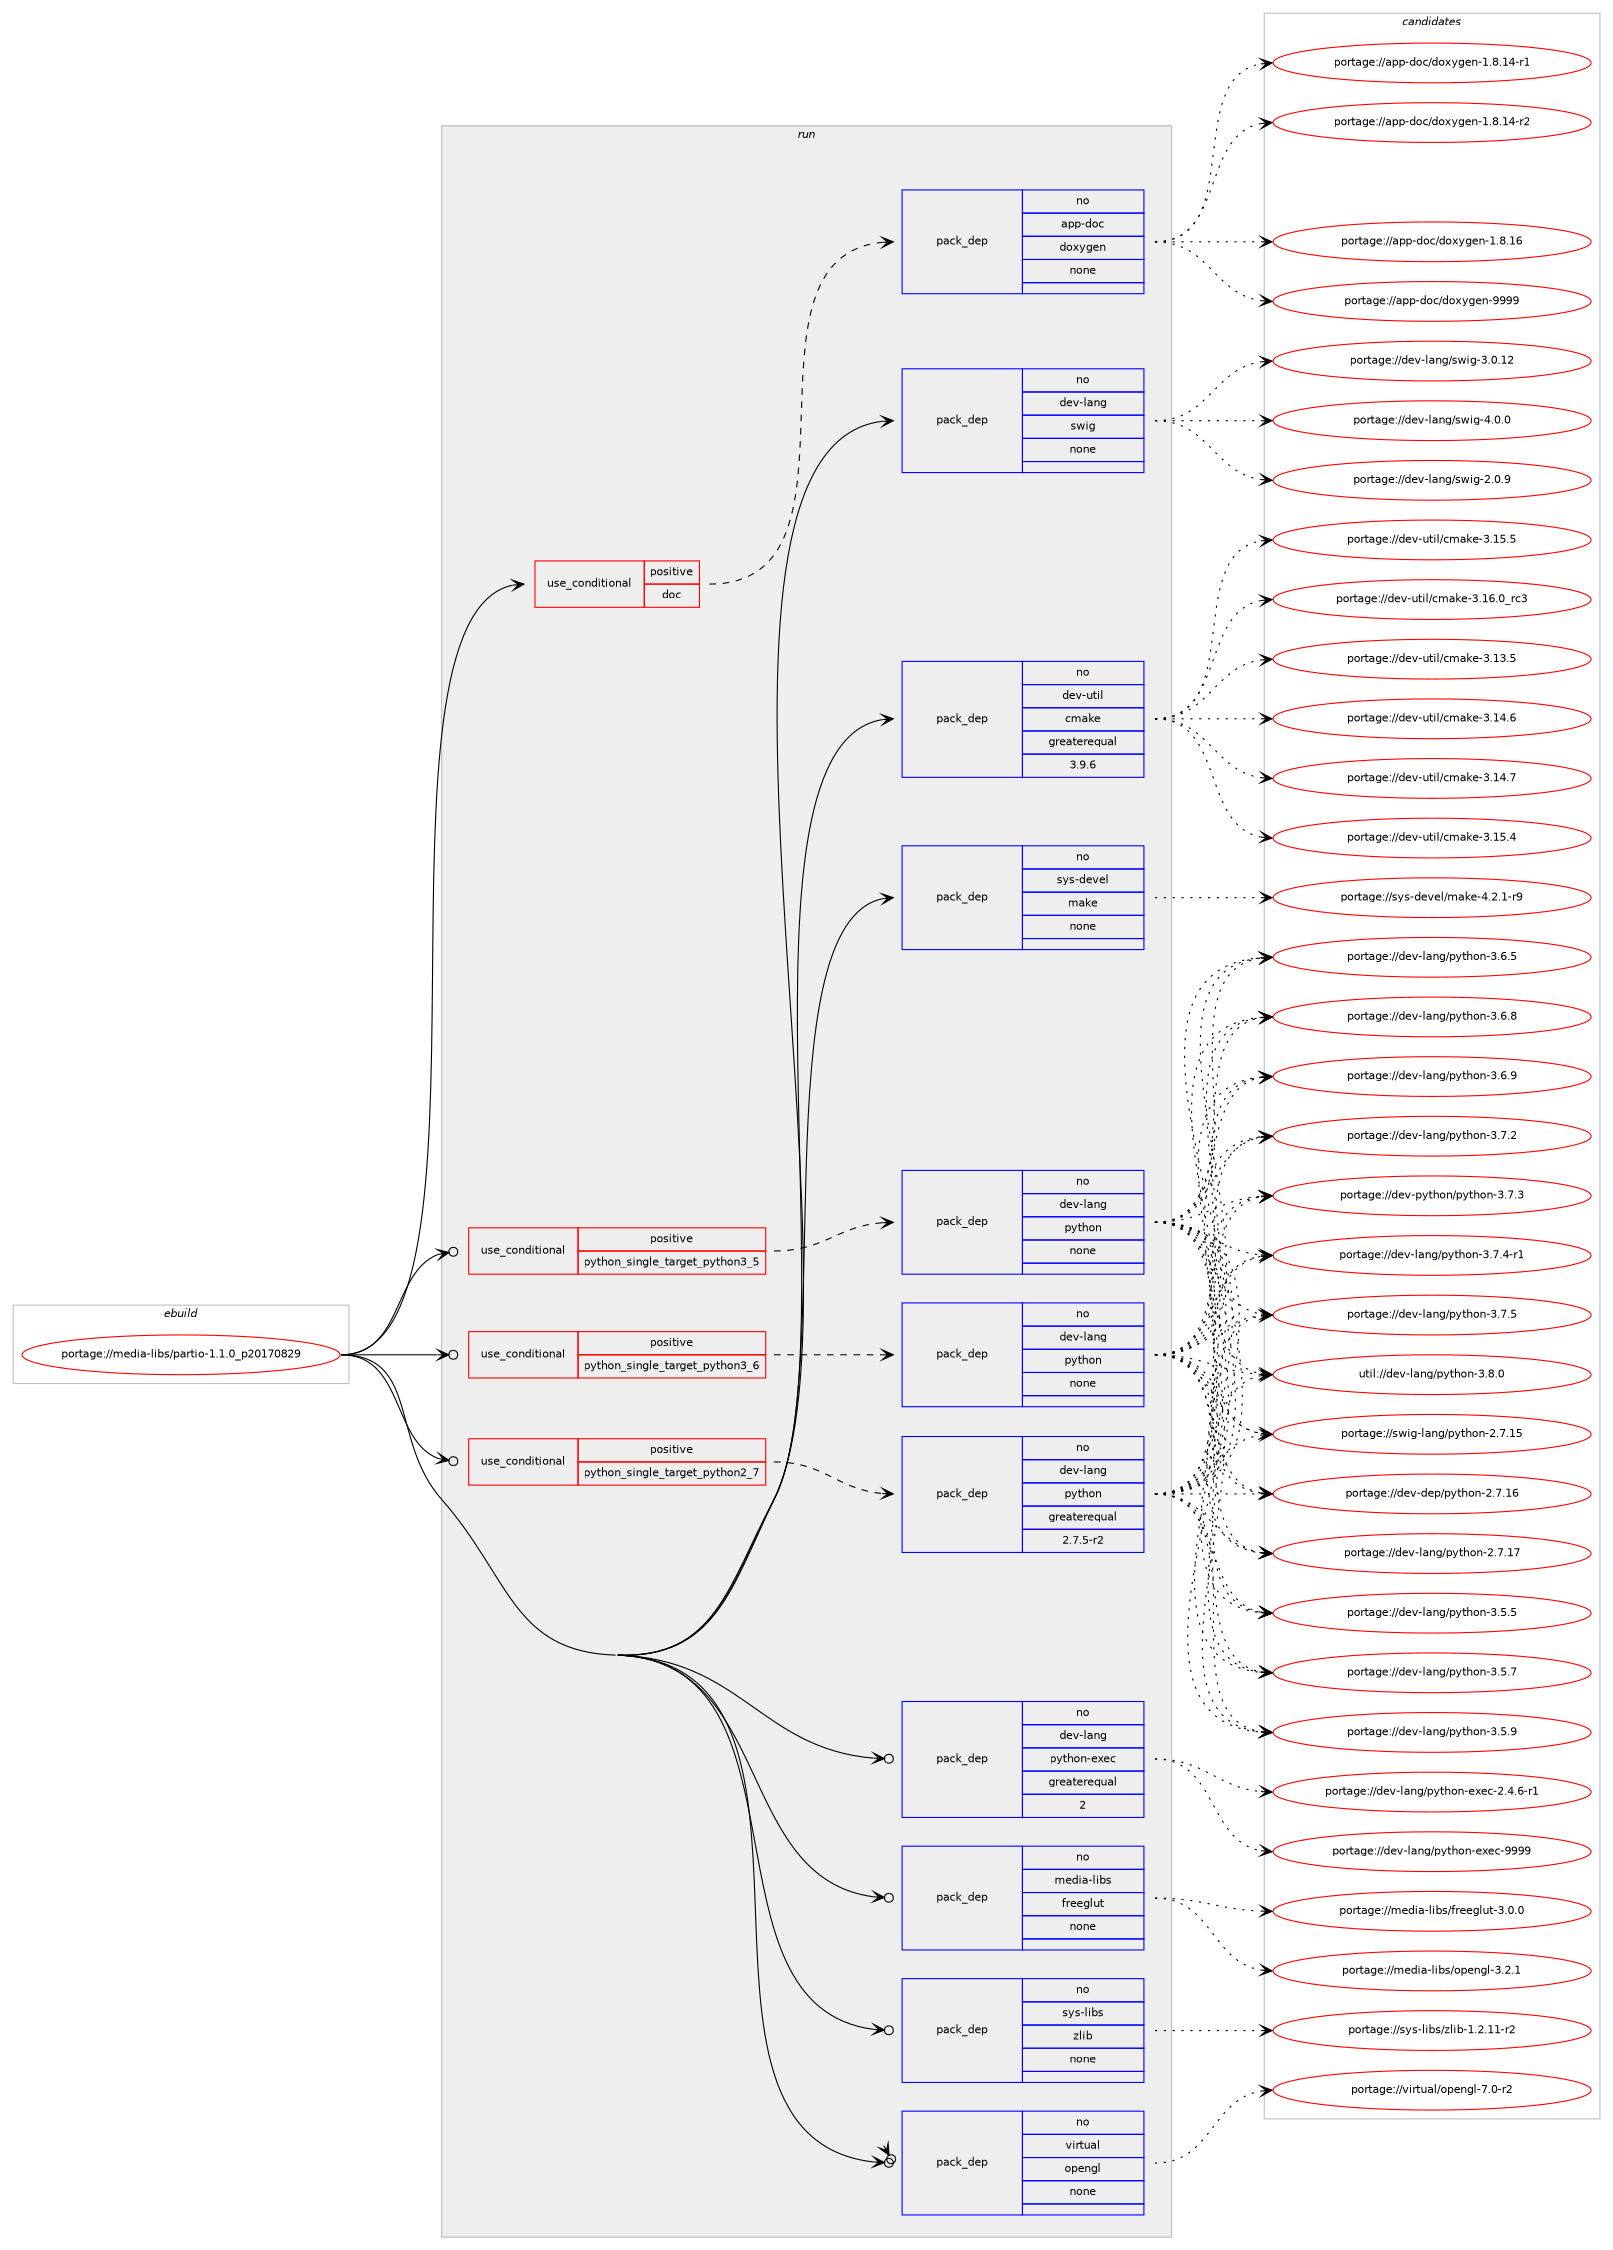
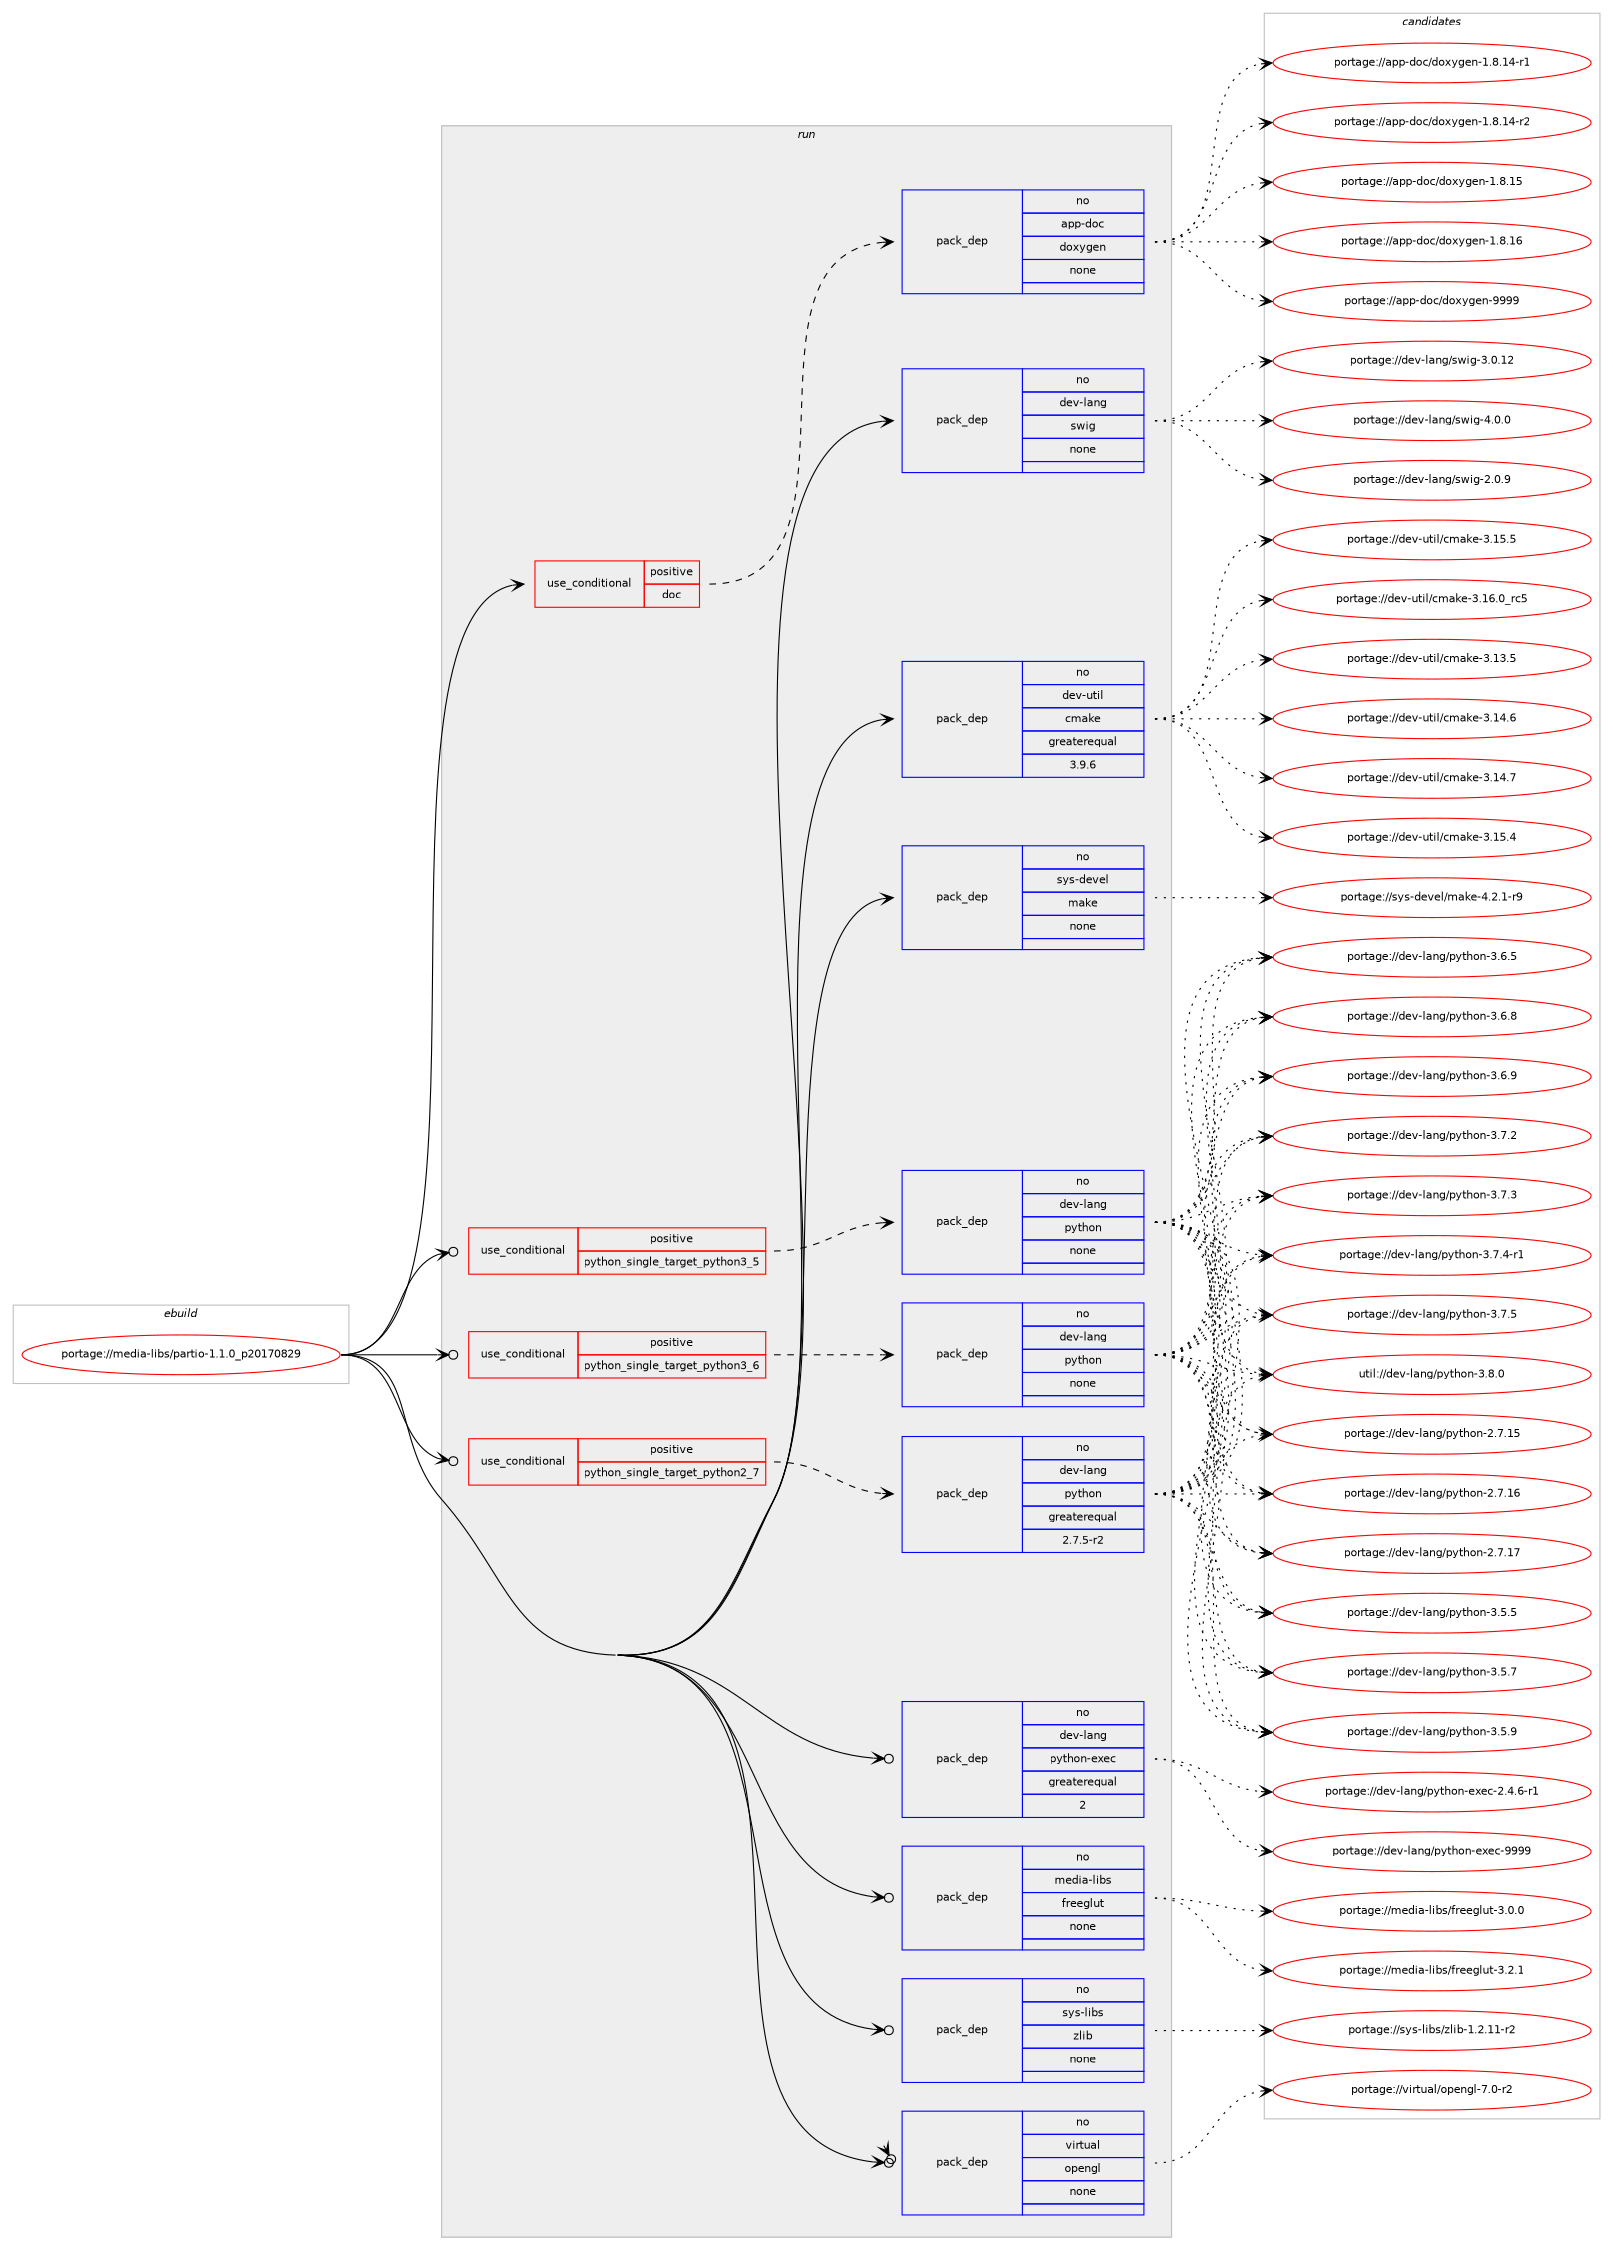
none -> (1432, 182)
(1432, 600) -> (1432, 600)
(1432, 1196) -> (1432, 1196)
(1432, 1434) -> (1432, 1434)
(1432, 1494) -> (1432, 1494)
(1432, 1971) -> (1432, 1971)
